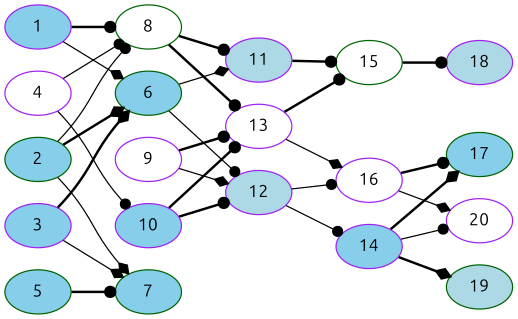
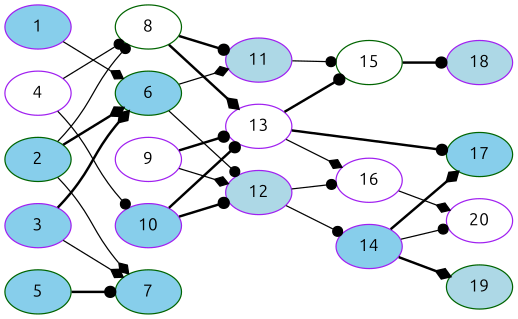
(88, 27) -> none
(309, 61) -> (309, 61)
(197, 71) -> (197, 71)
(420, 169) -> (364, 140)
